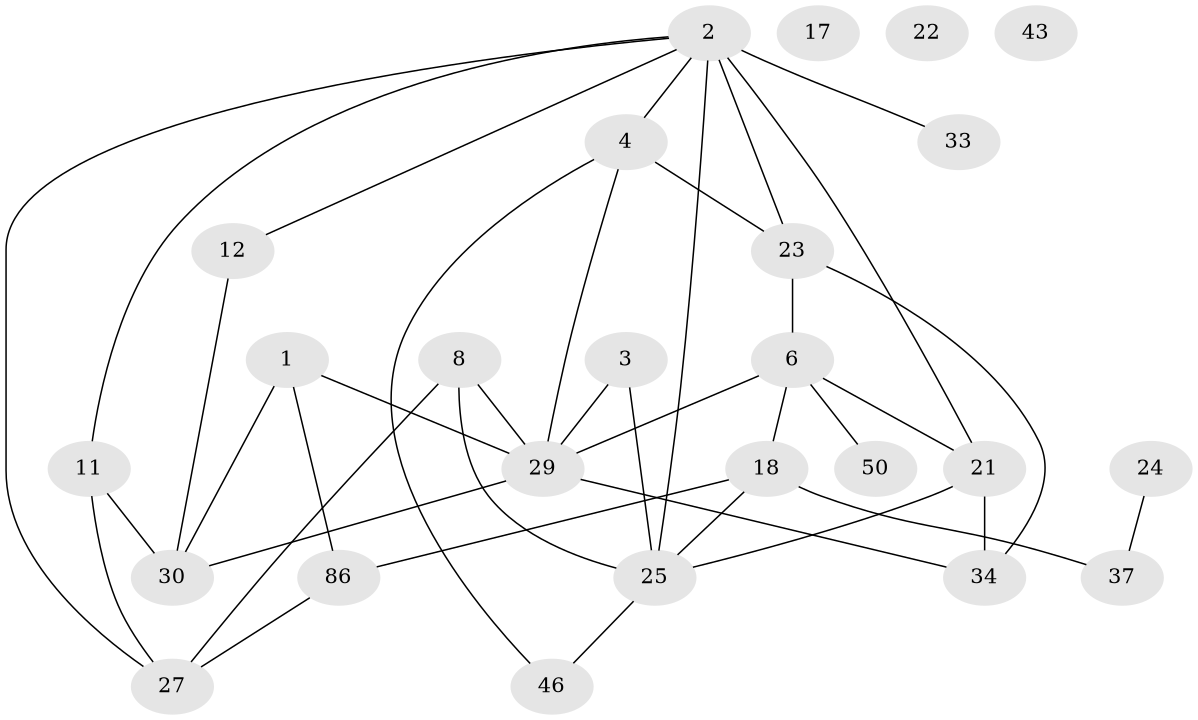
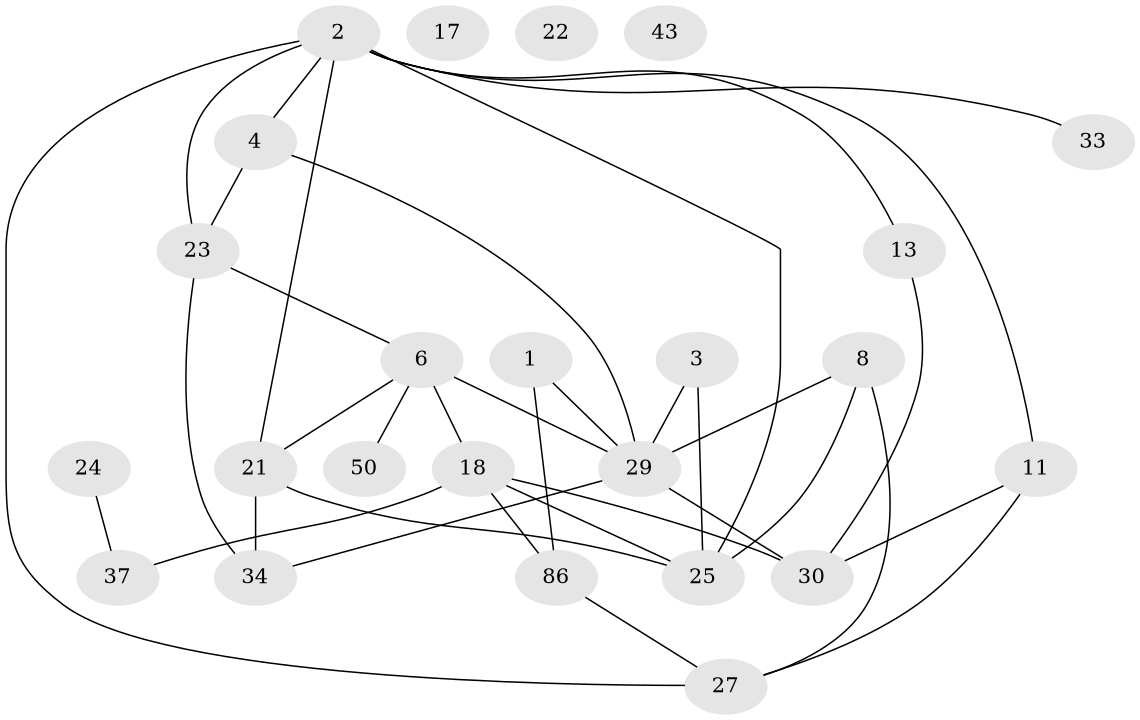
(233, 251) -> (904, 251)
(230, 469) -> (648, 515)
(552, 687) -> none
